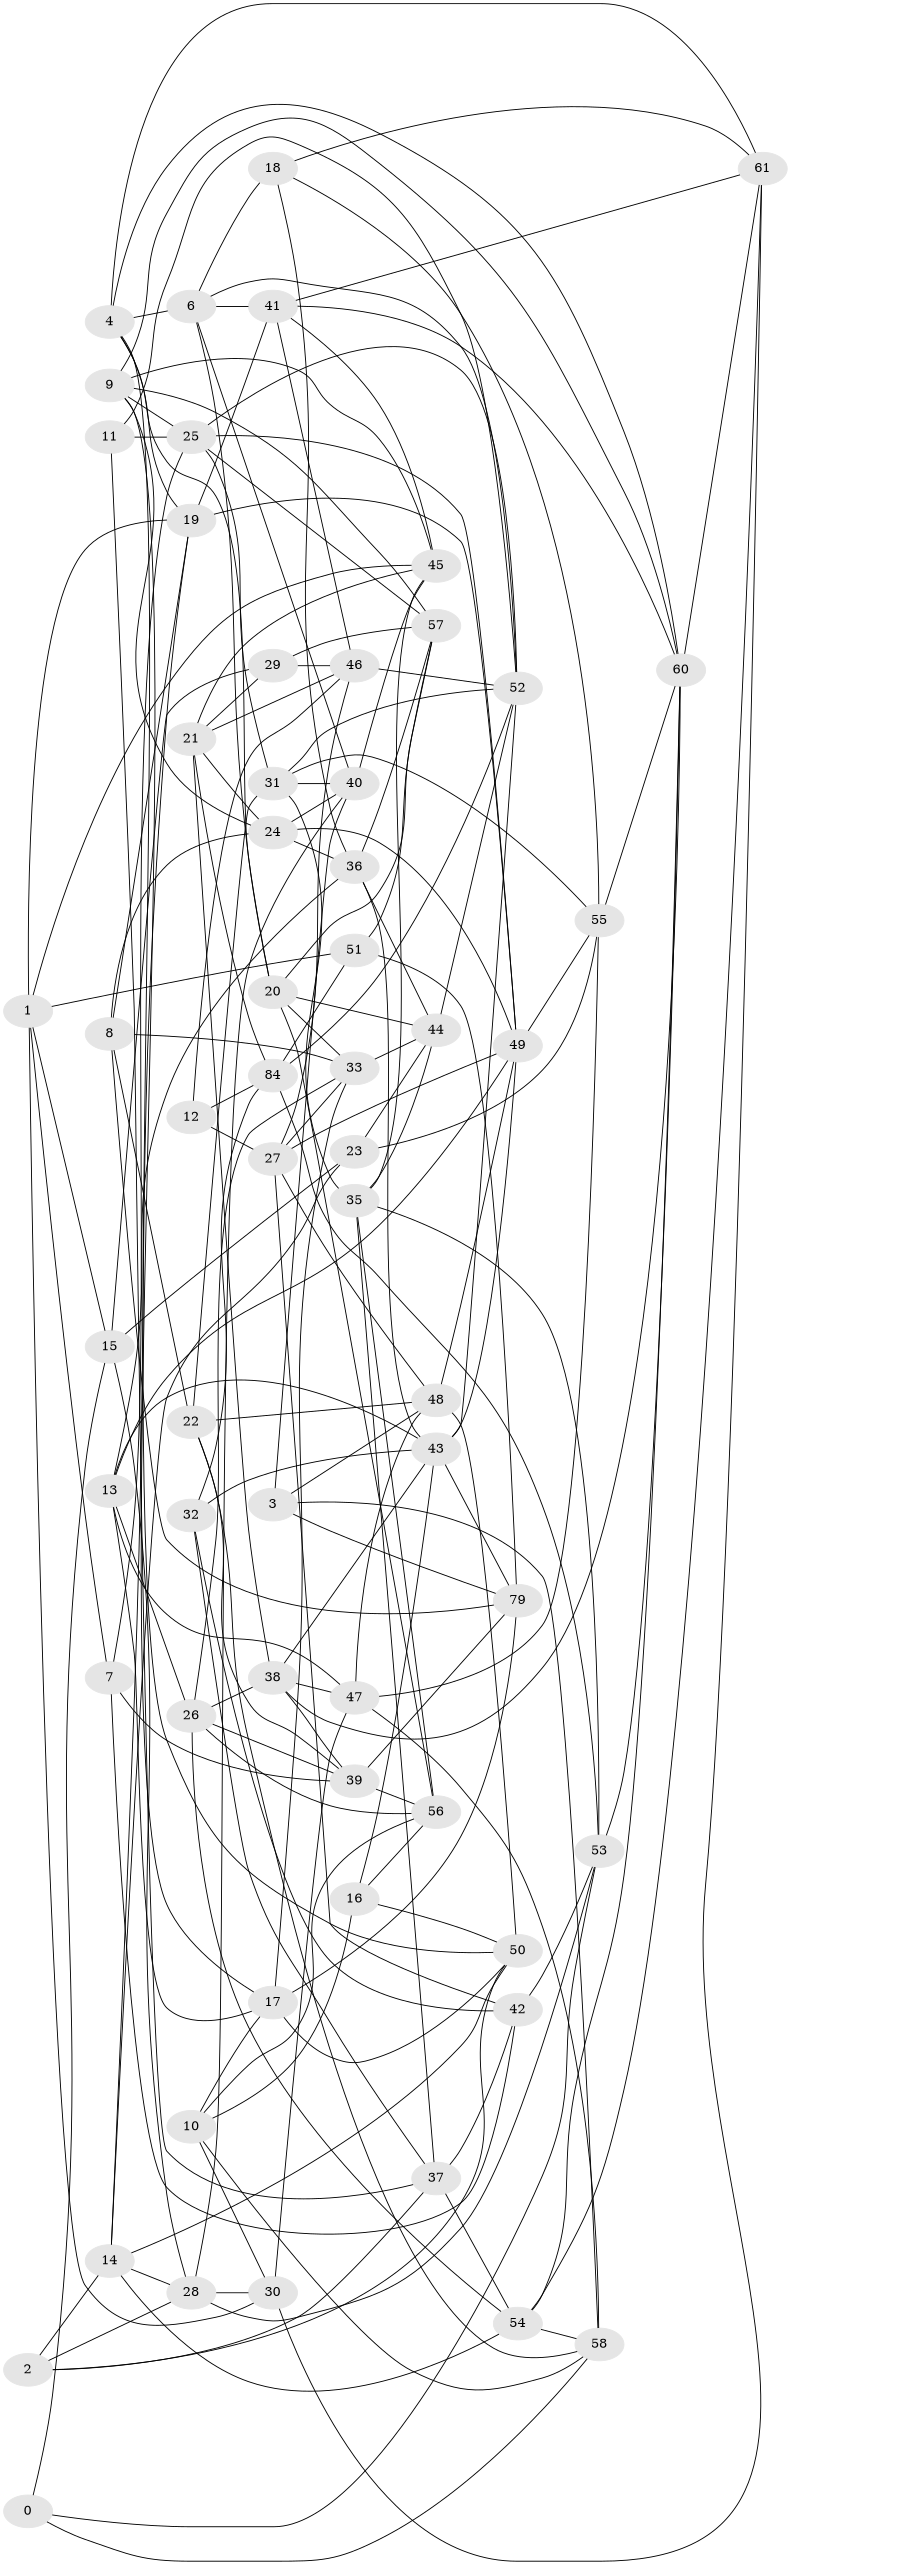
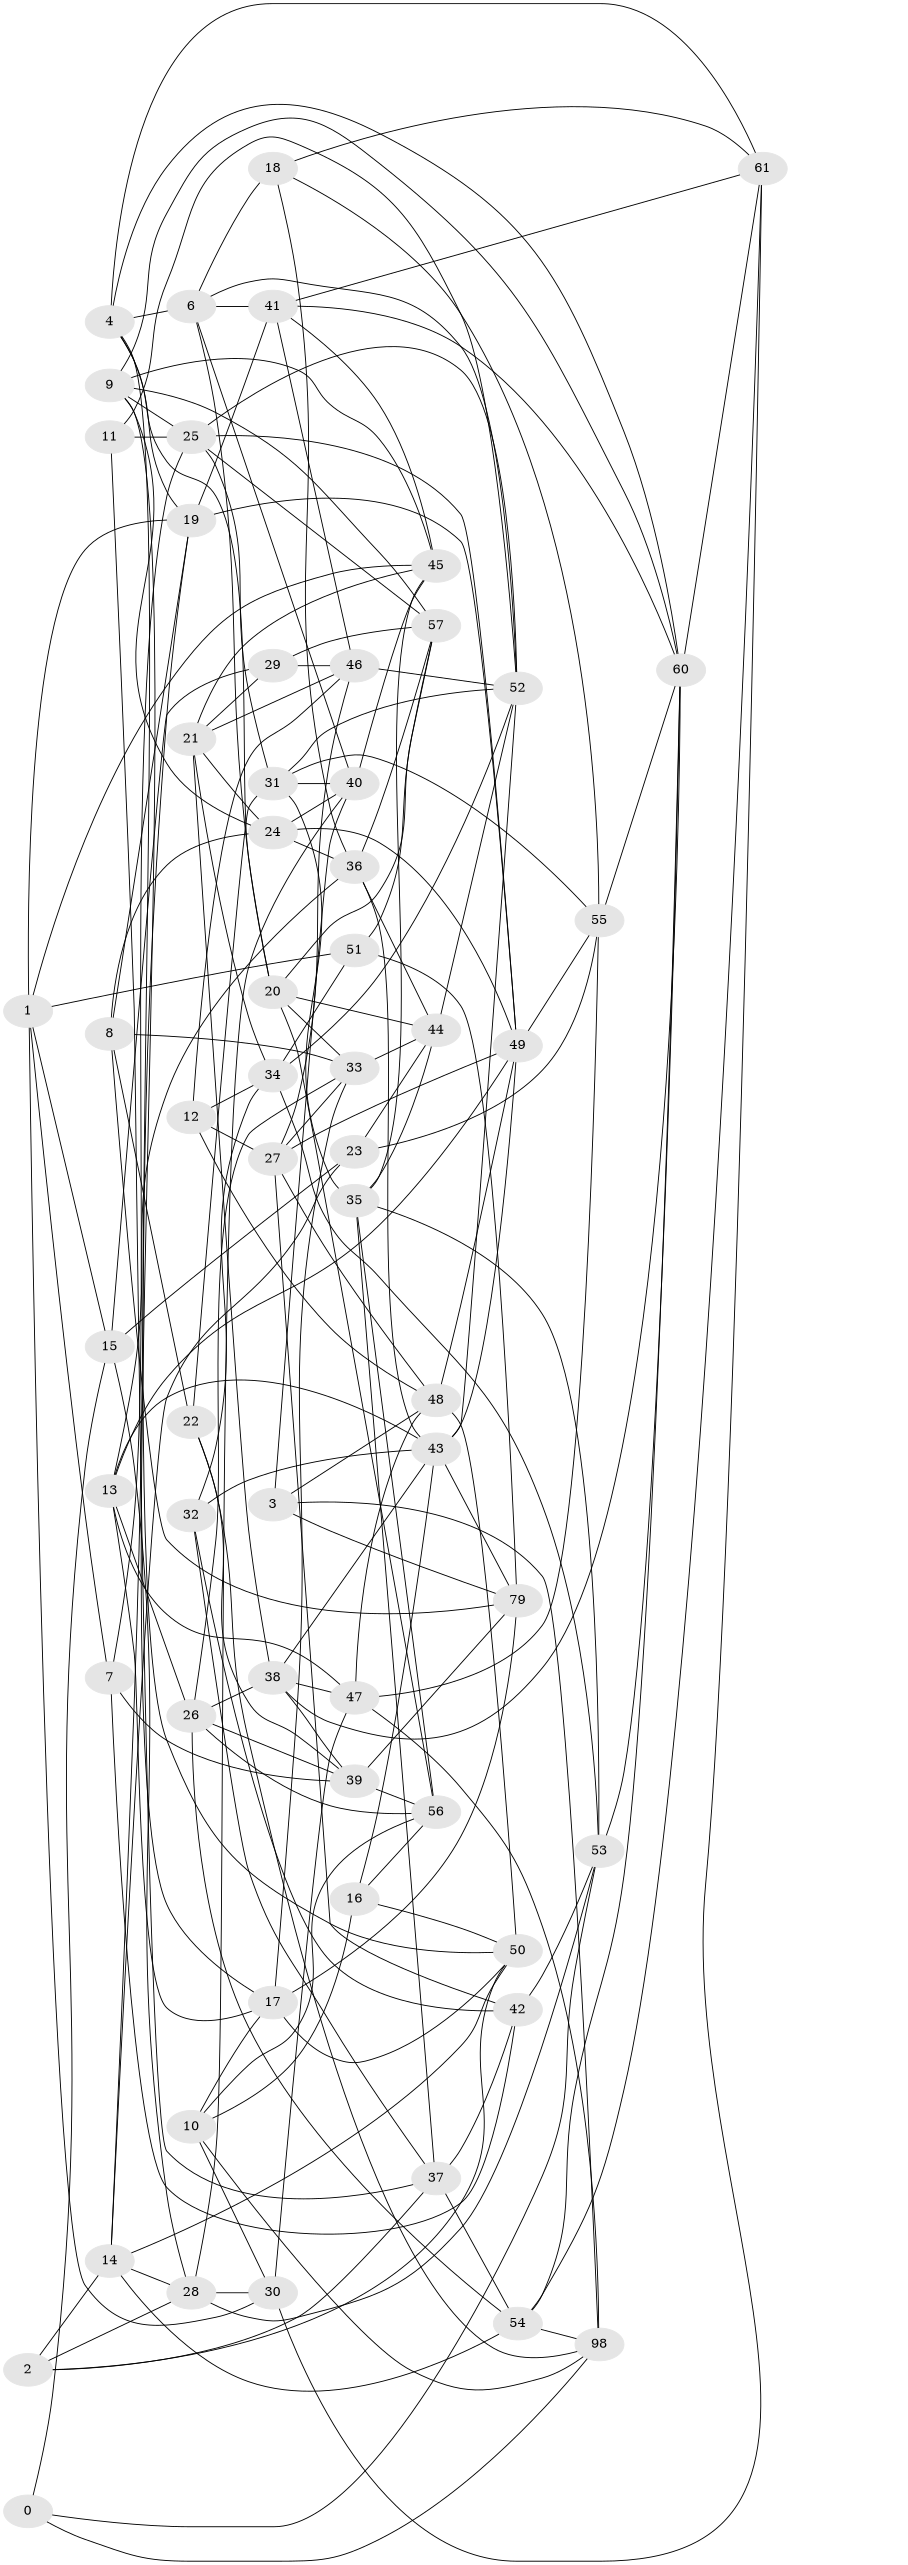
(273, 1076) -> (273, 1076)
(314, 1411) -> (274, 1258)
(599, 2344) -> (599, 2344)
